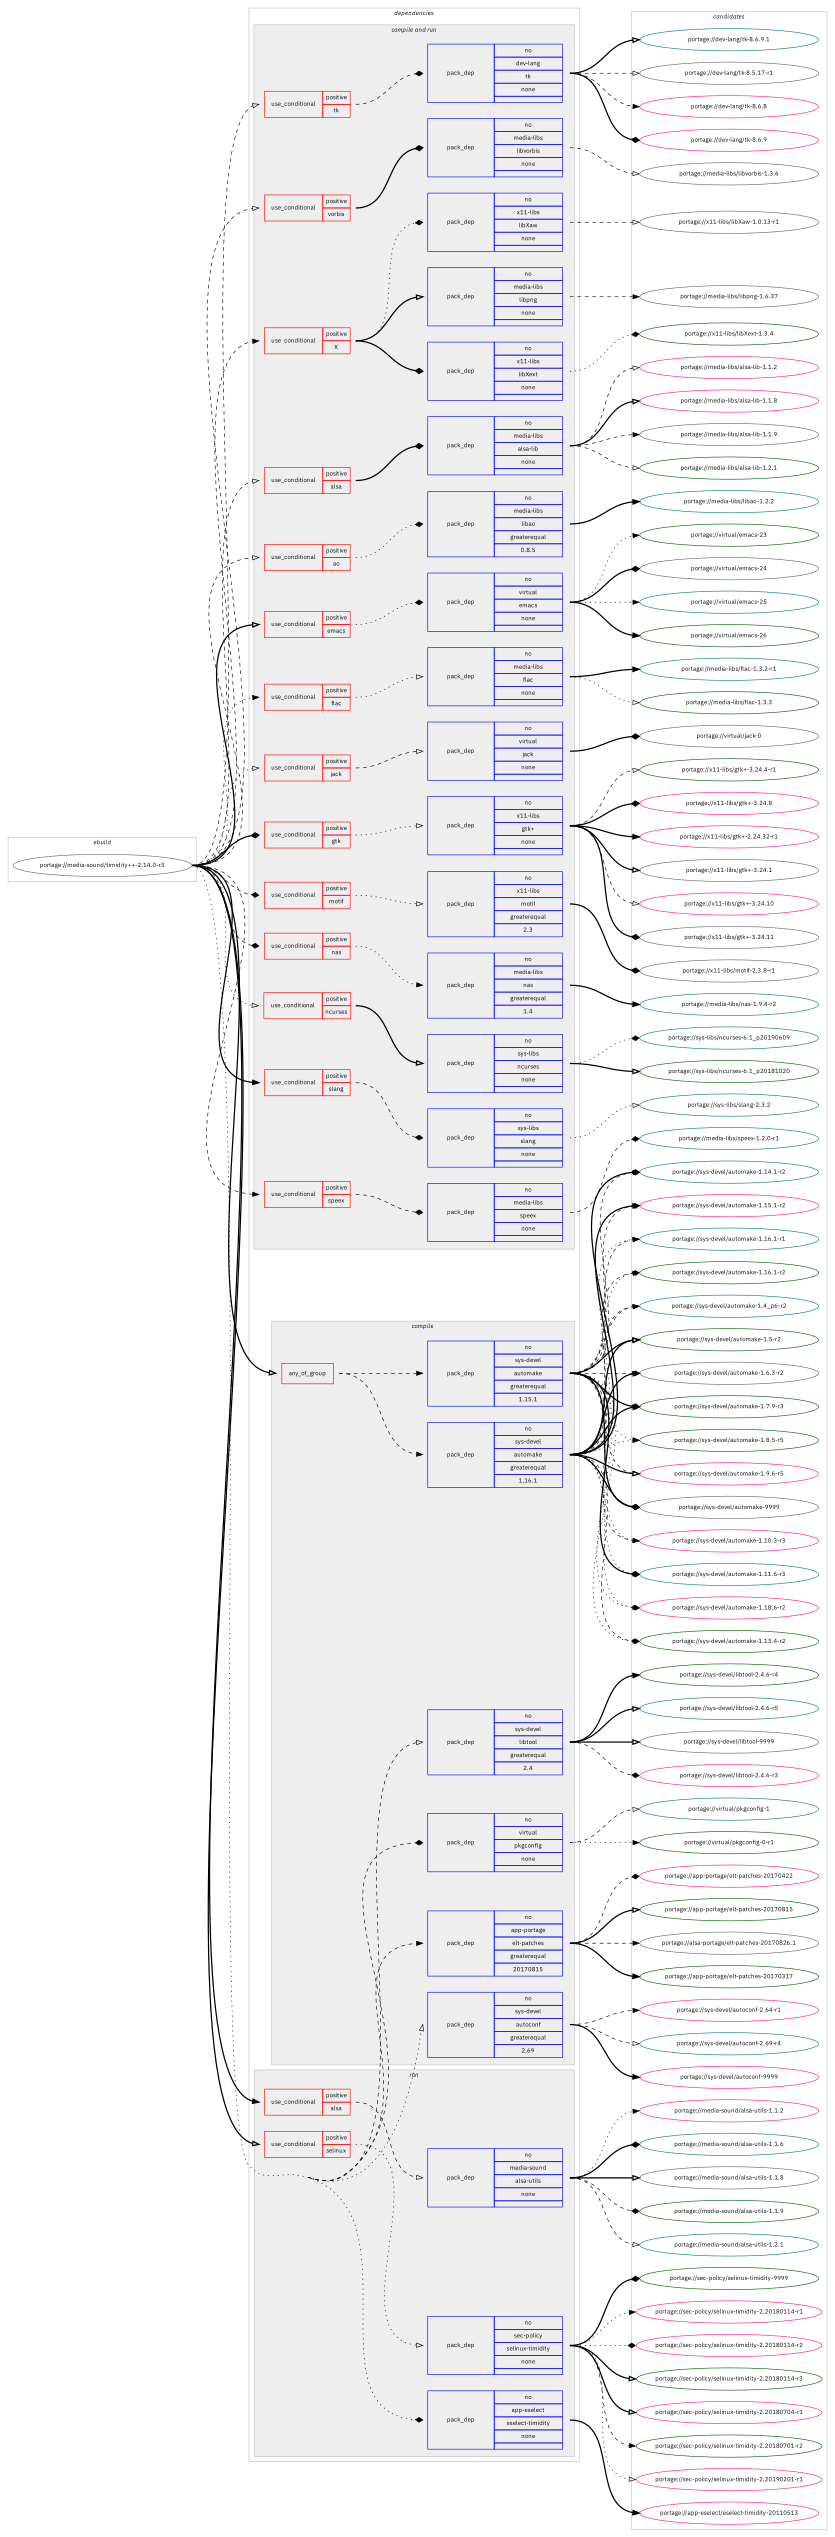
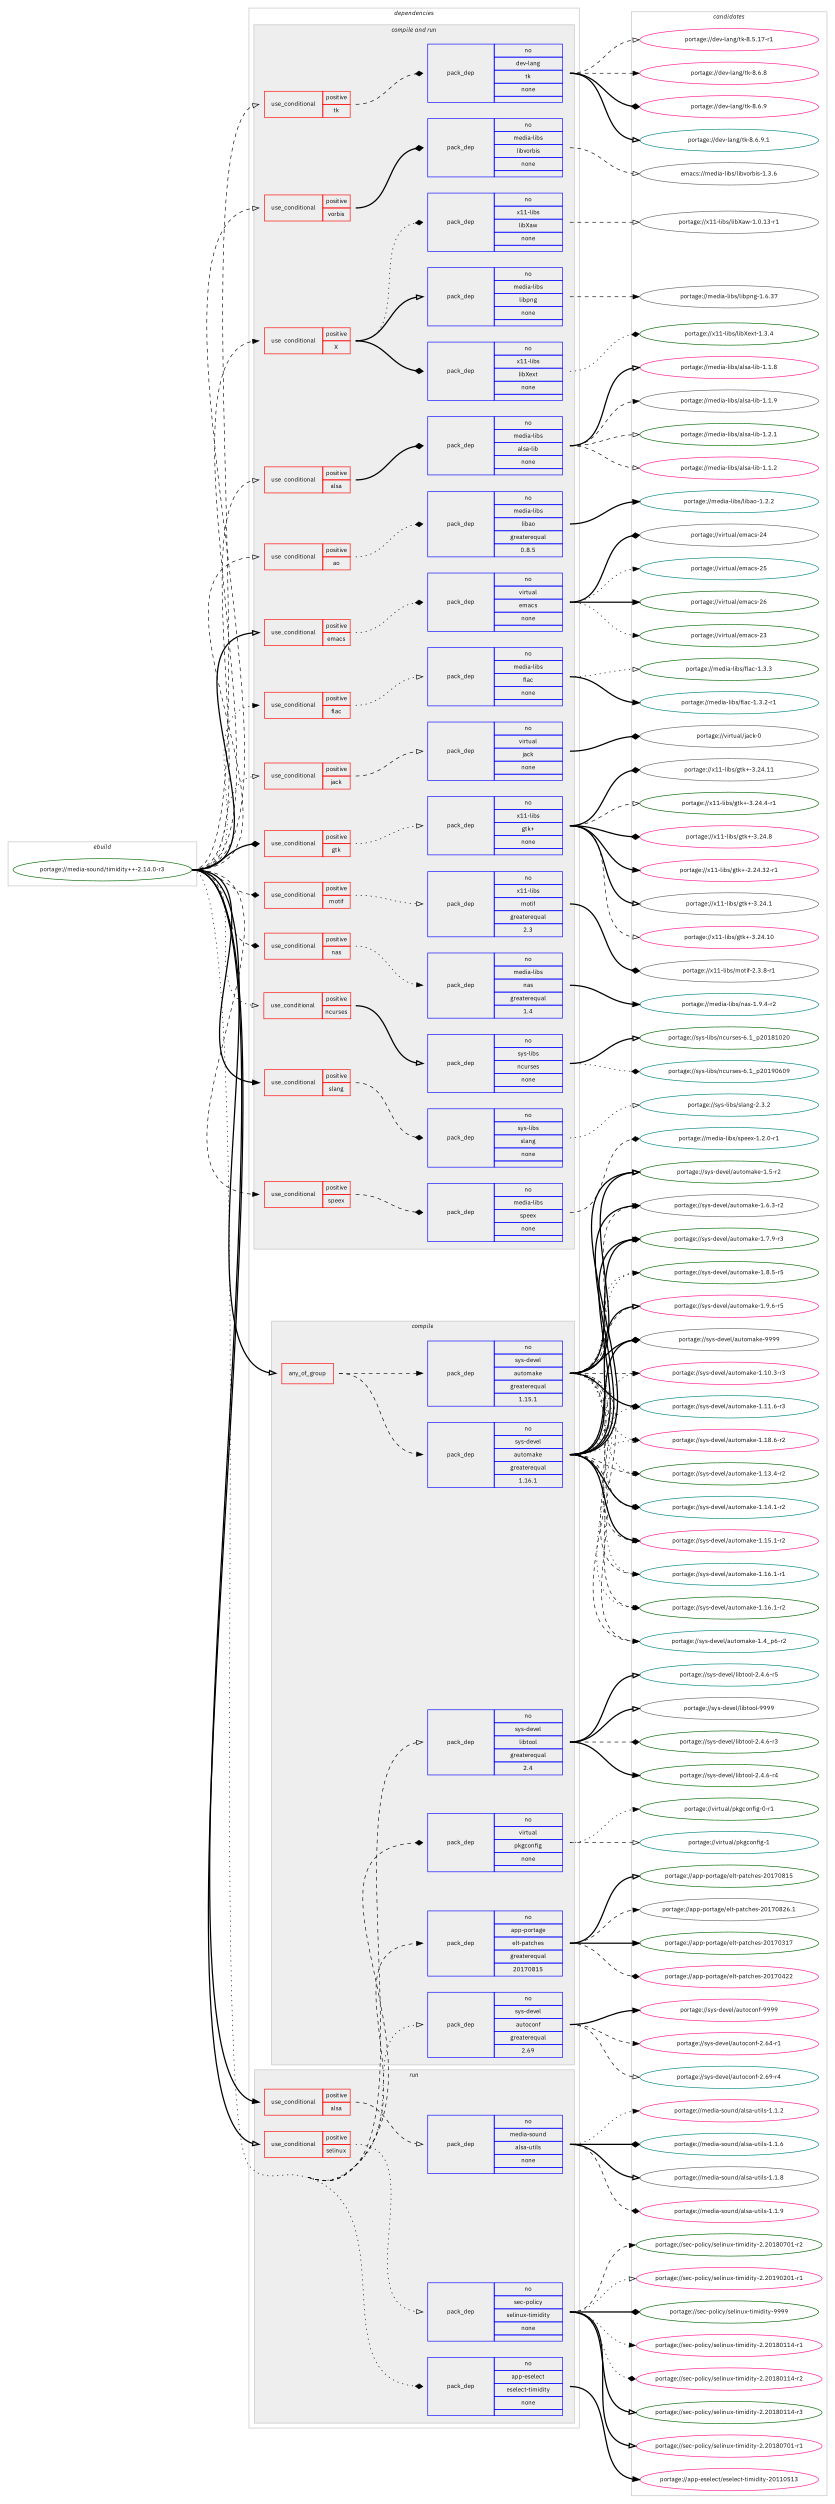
(729, 73) -> (729, 40)
(729, 174) -> (729, 174)
(102, 865) -> (102, 870)
(729, 1776) -> (729, 1742)
(729, 1943) -> (729, 1910)
(729, 2211) -> (729, 2211)
(729, 2245) -> none
(729, 2413) -> (729, 2446)
